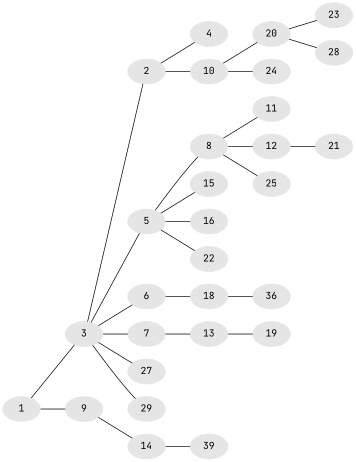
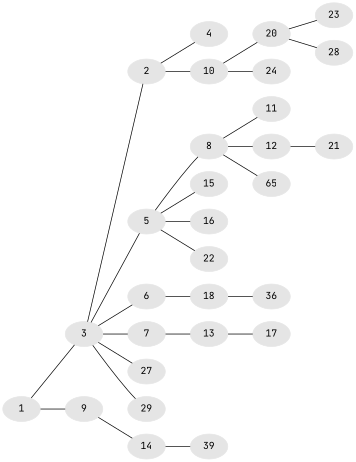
(272, 184) -> (272, 184)
(272, 334) -> (272, 334)
